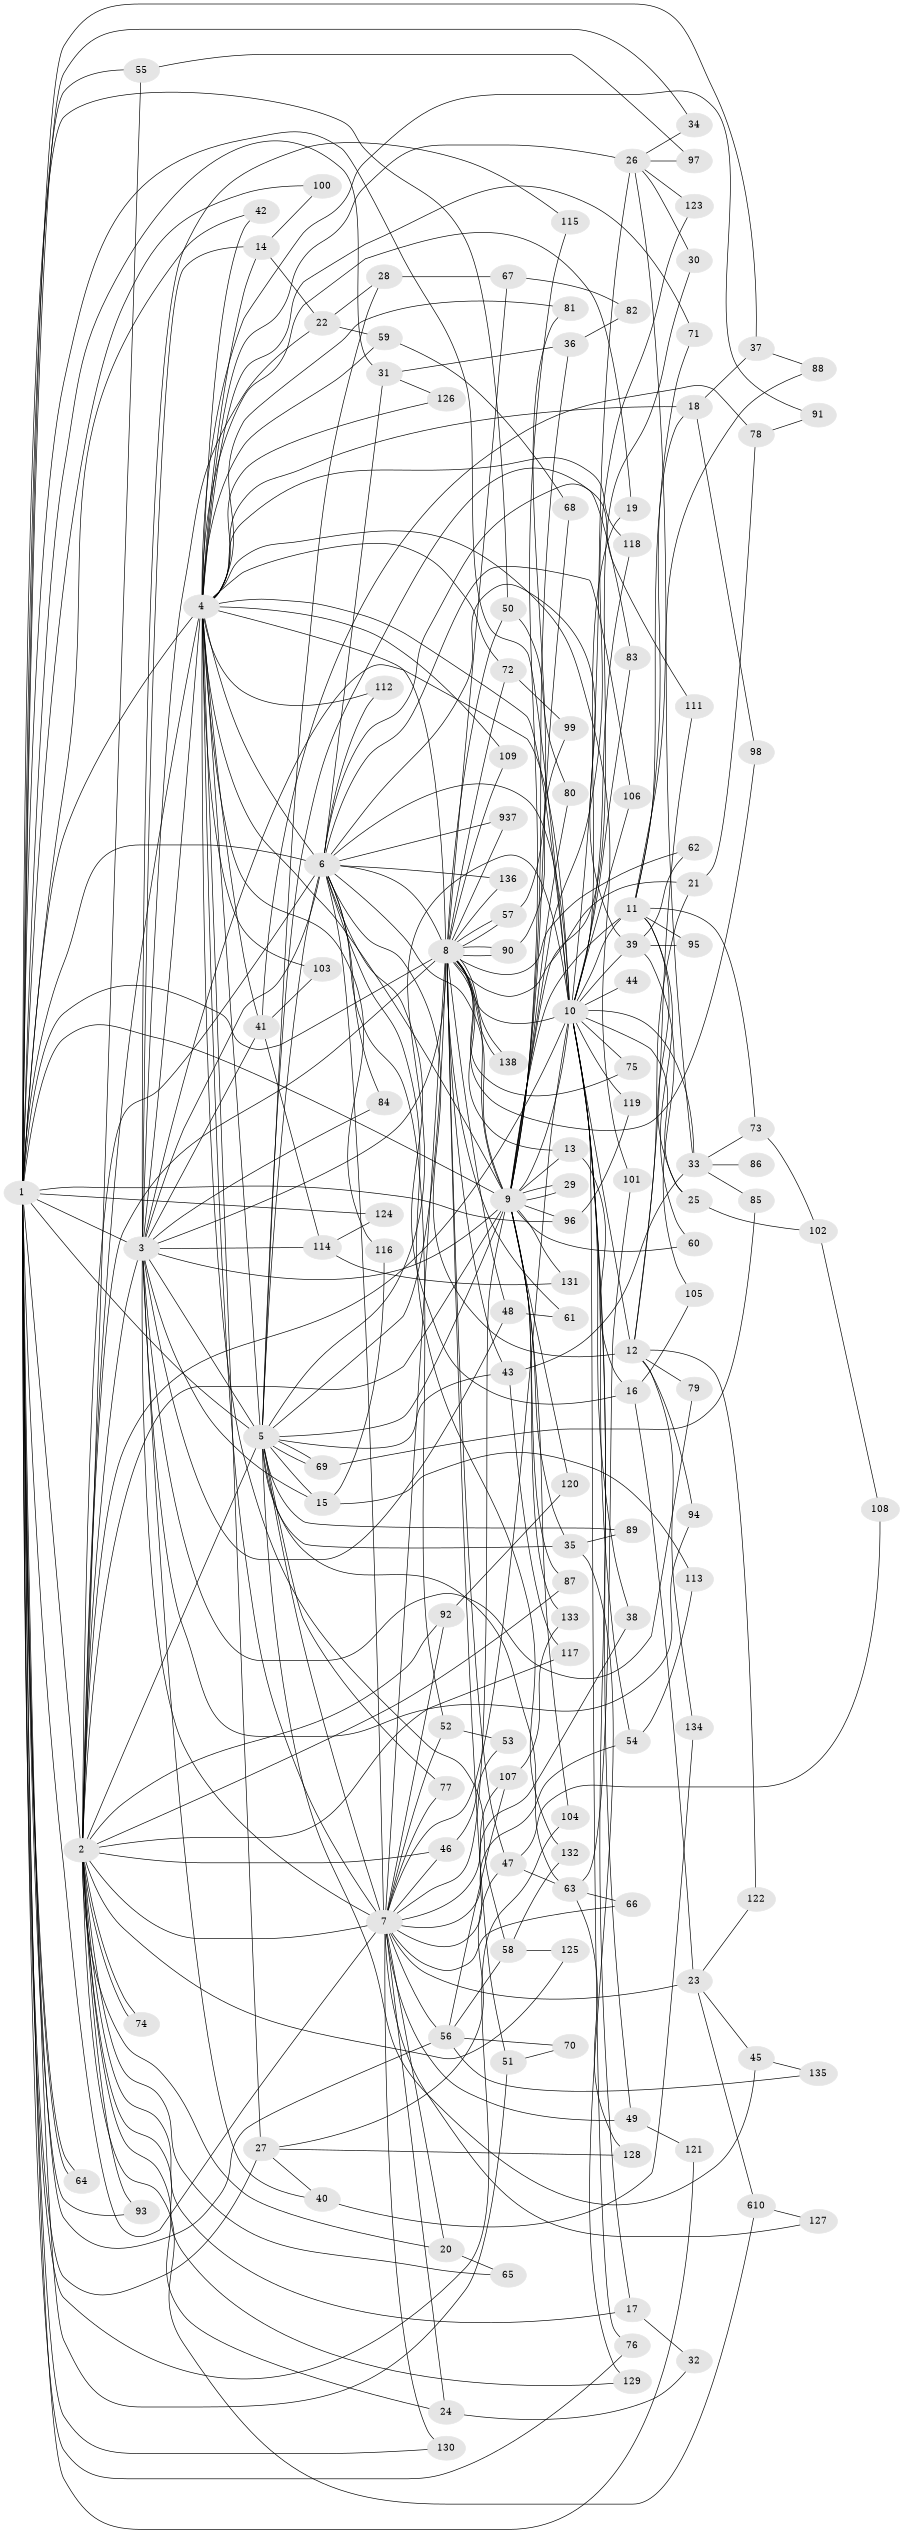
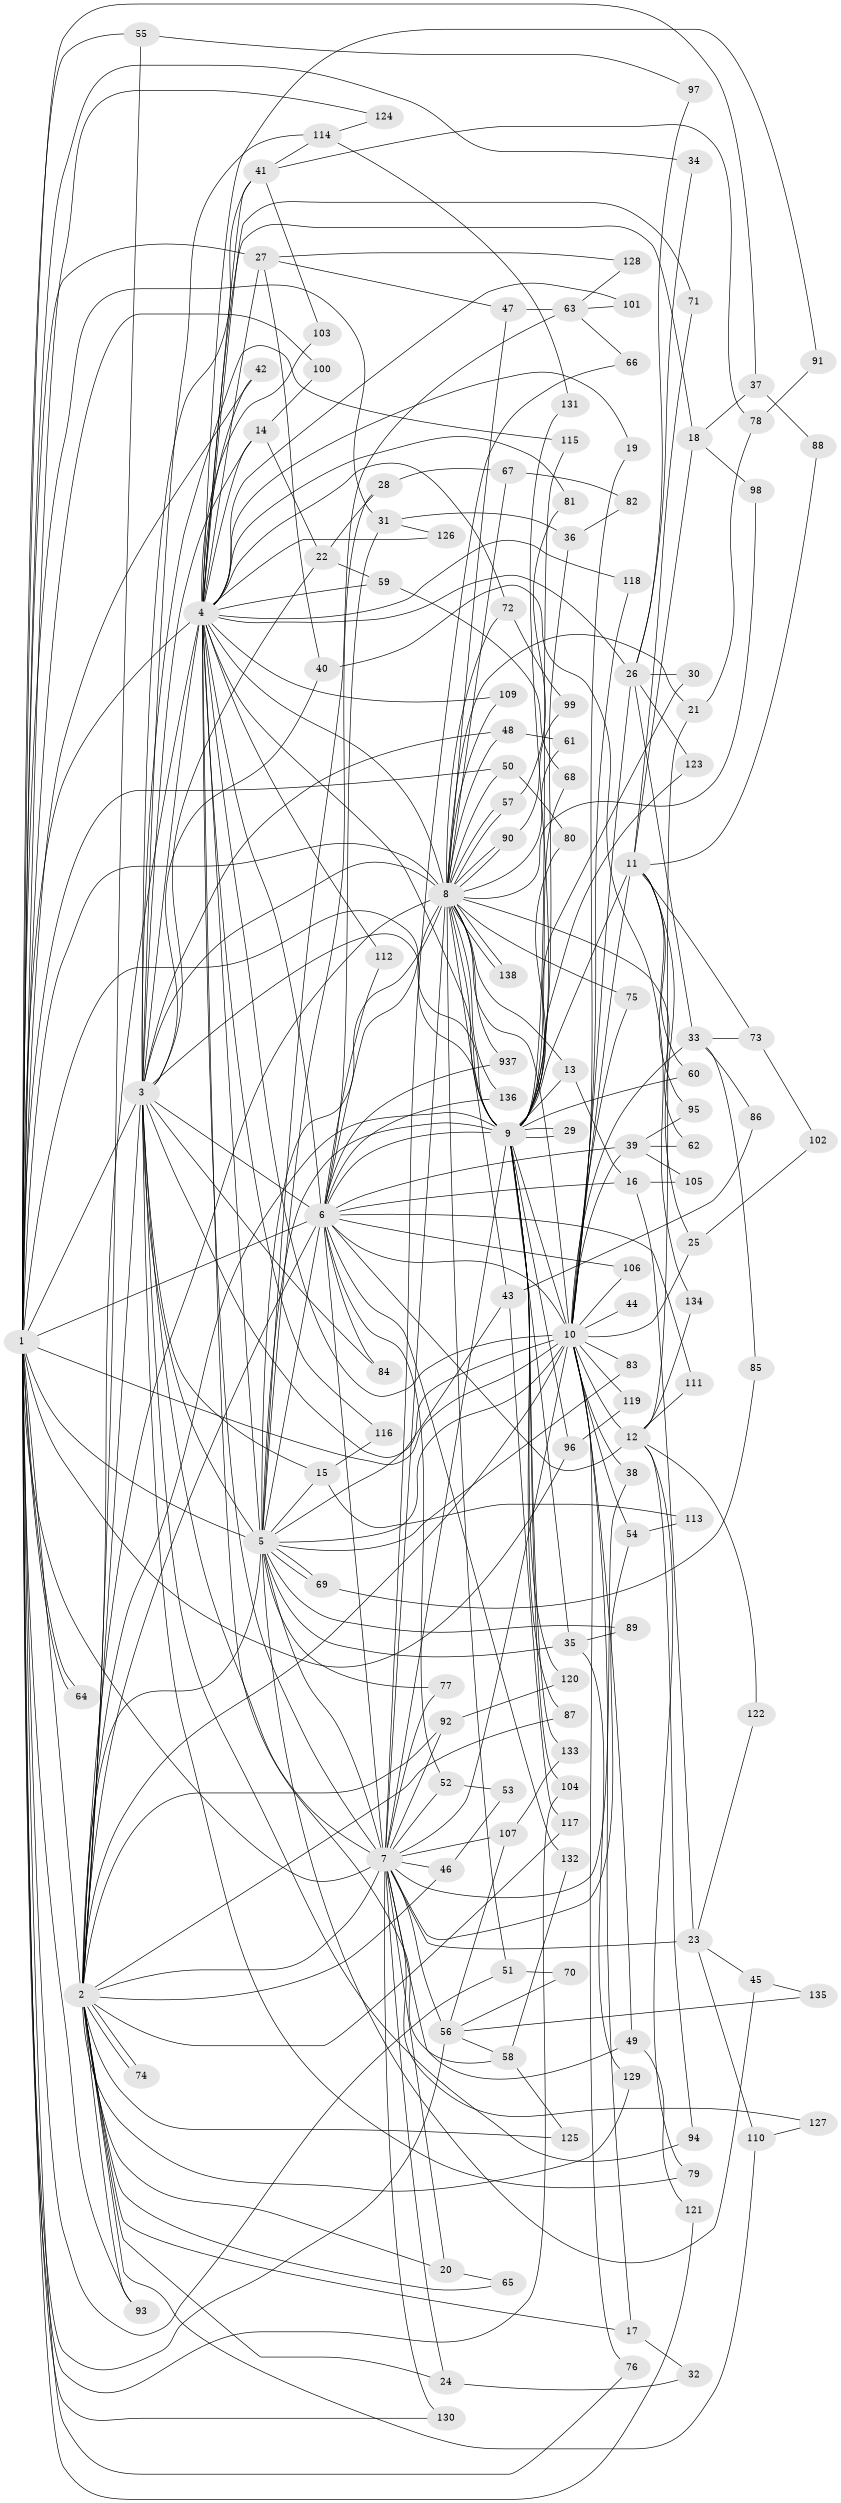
(628, 1284) -> (656, 1229)
(880, 1510) -> none
(756, 2206) -> (756, 2139)
